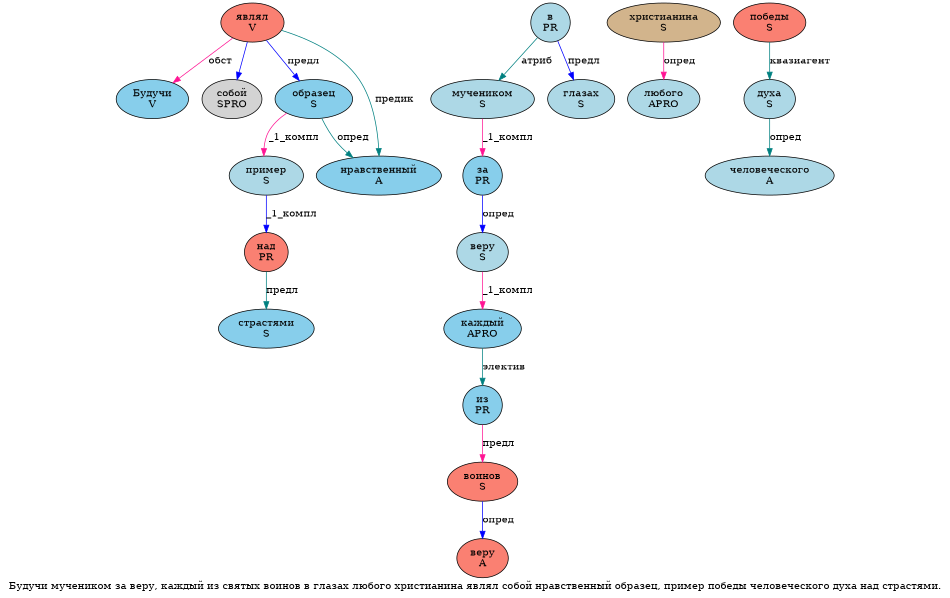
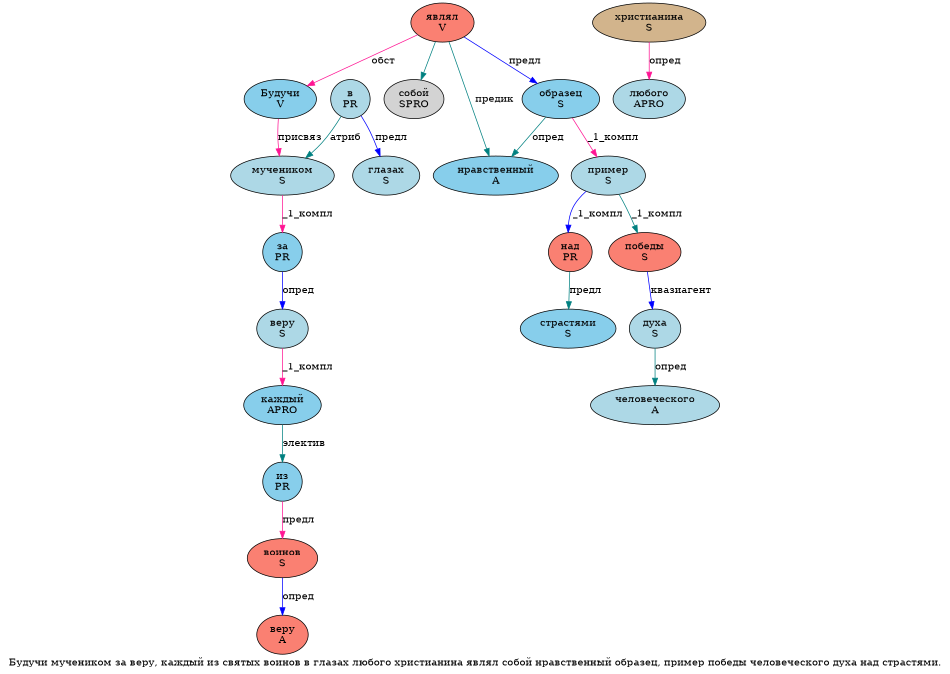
(243, 57) -> (430, 57)
(770, 57) -> (649, 287)
none -> (278, 134)
none -> (627, 210)
